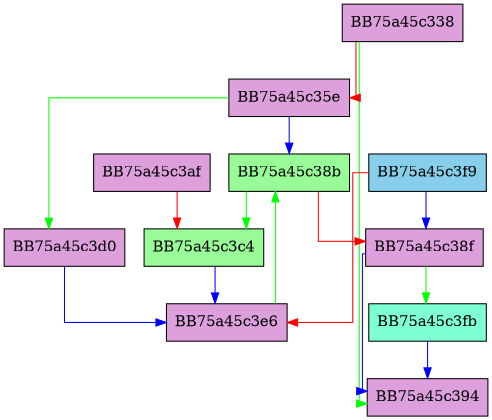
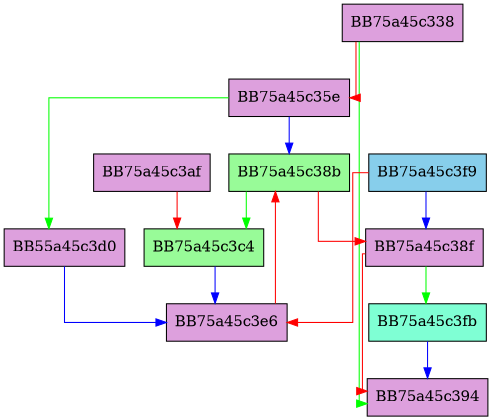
(64, 248) -> (64, 248)
(275, 253) -> (275, 253)
(362, 321) -> (362, 321)
